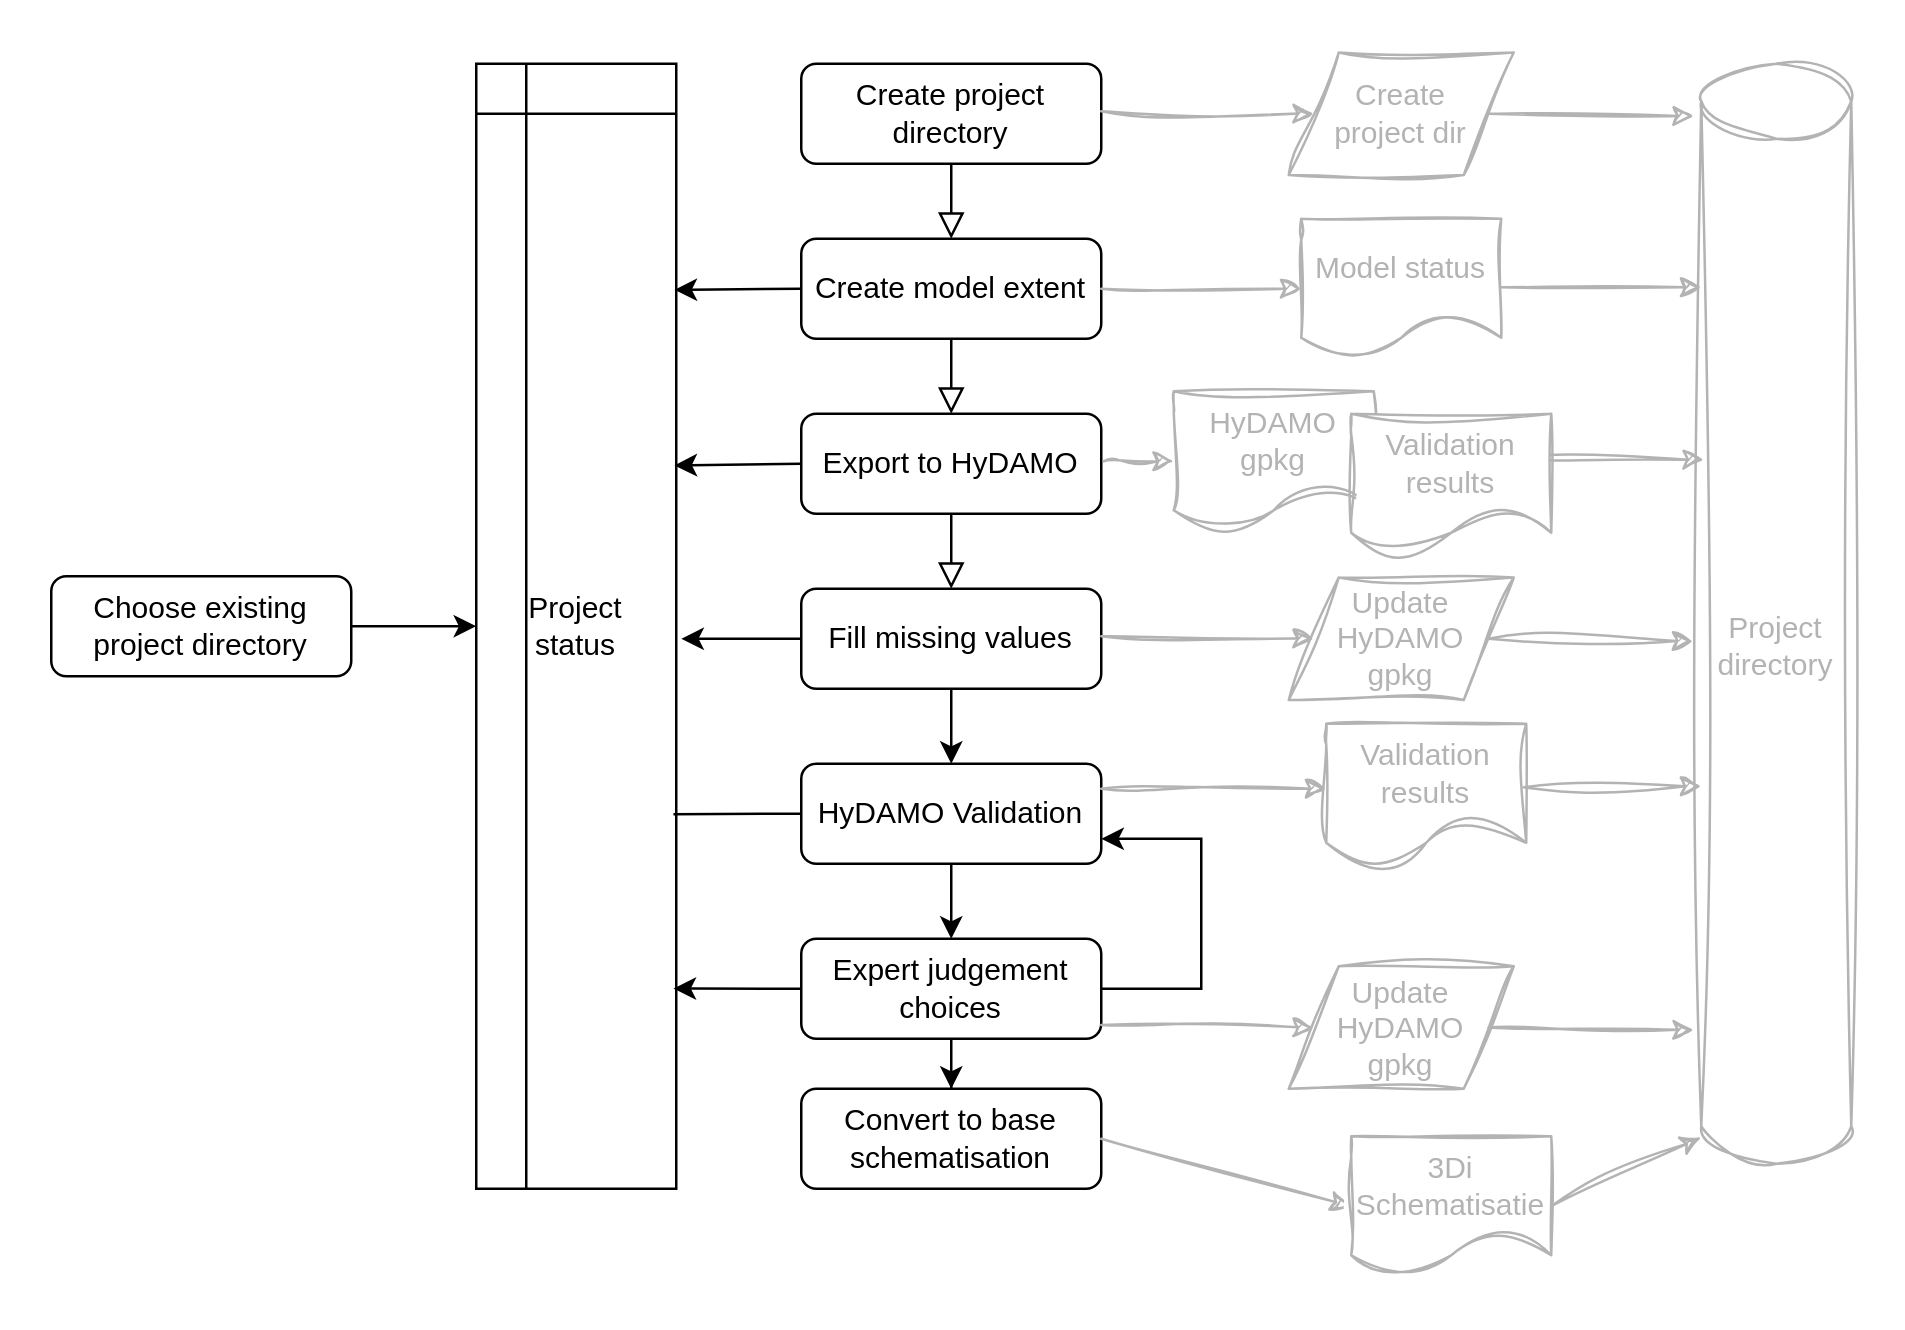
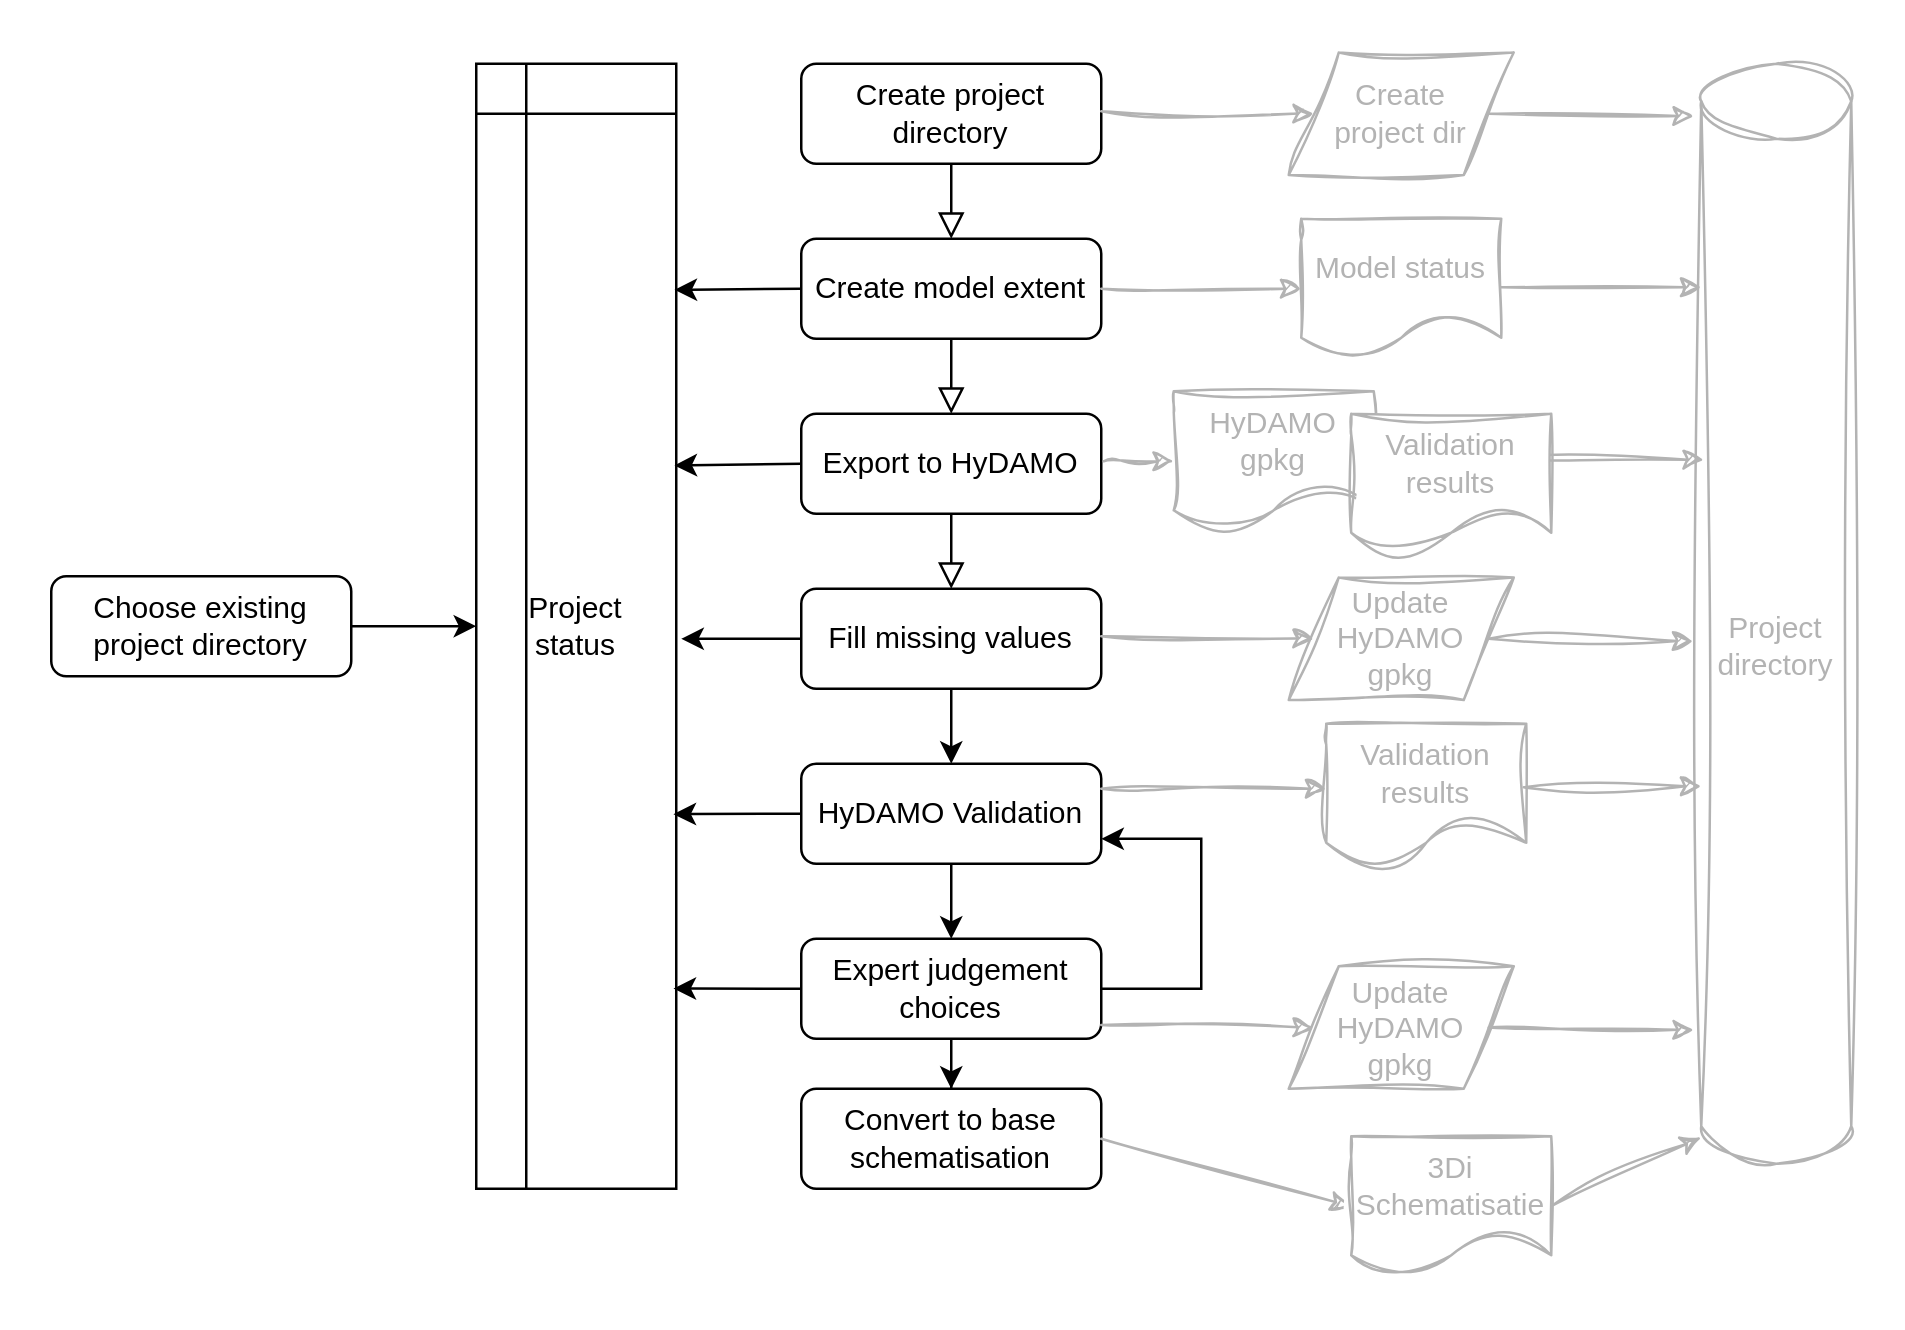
(684, 814) -> (691, 814)
